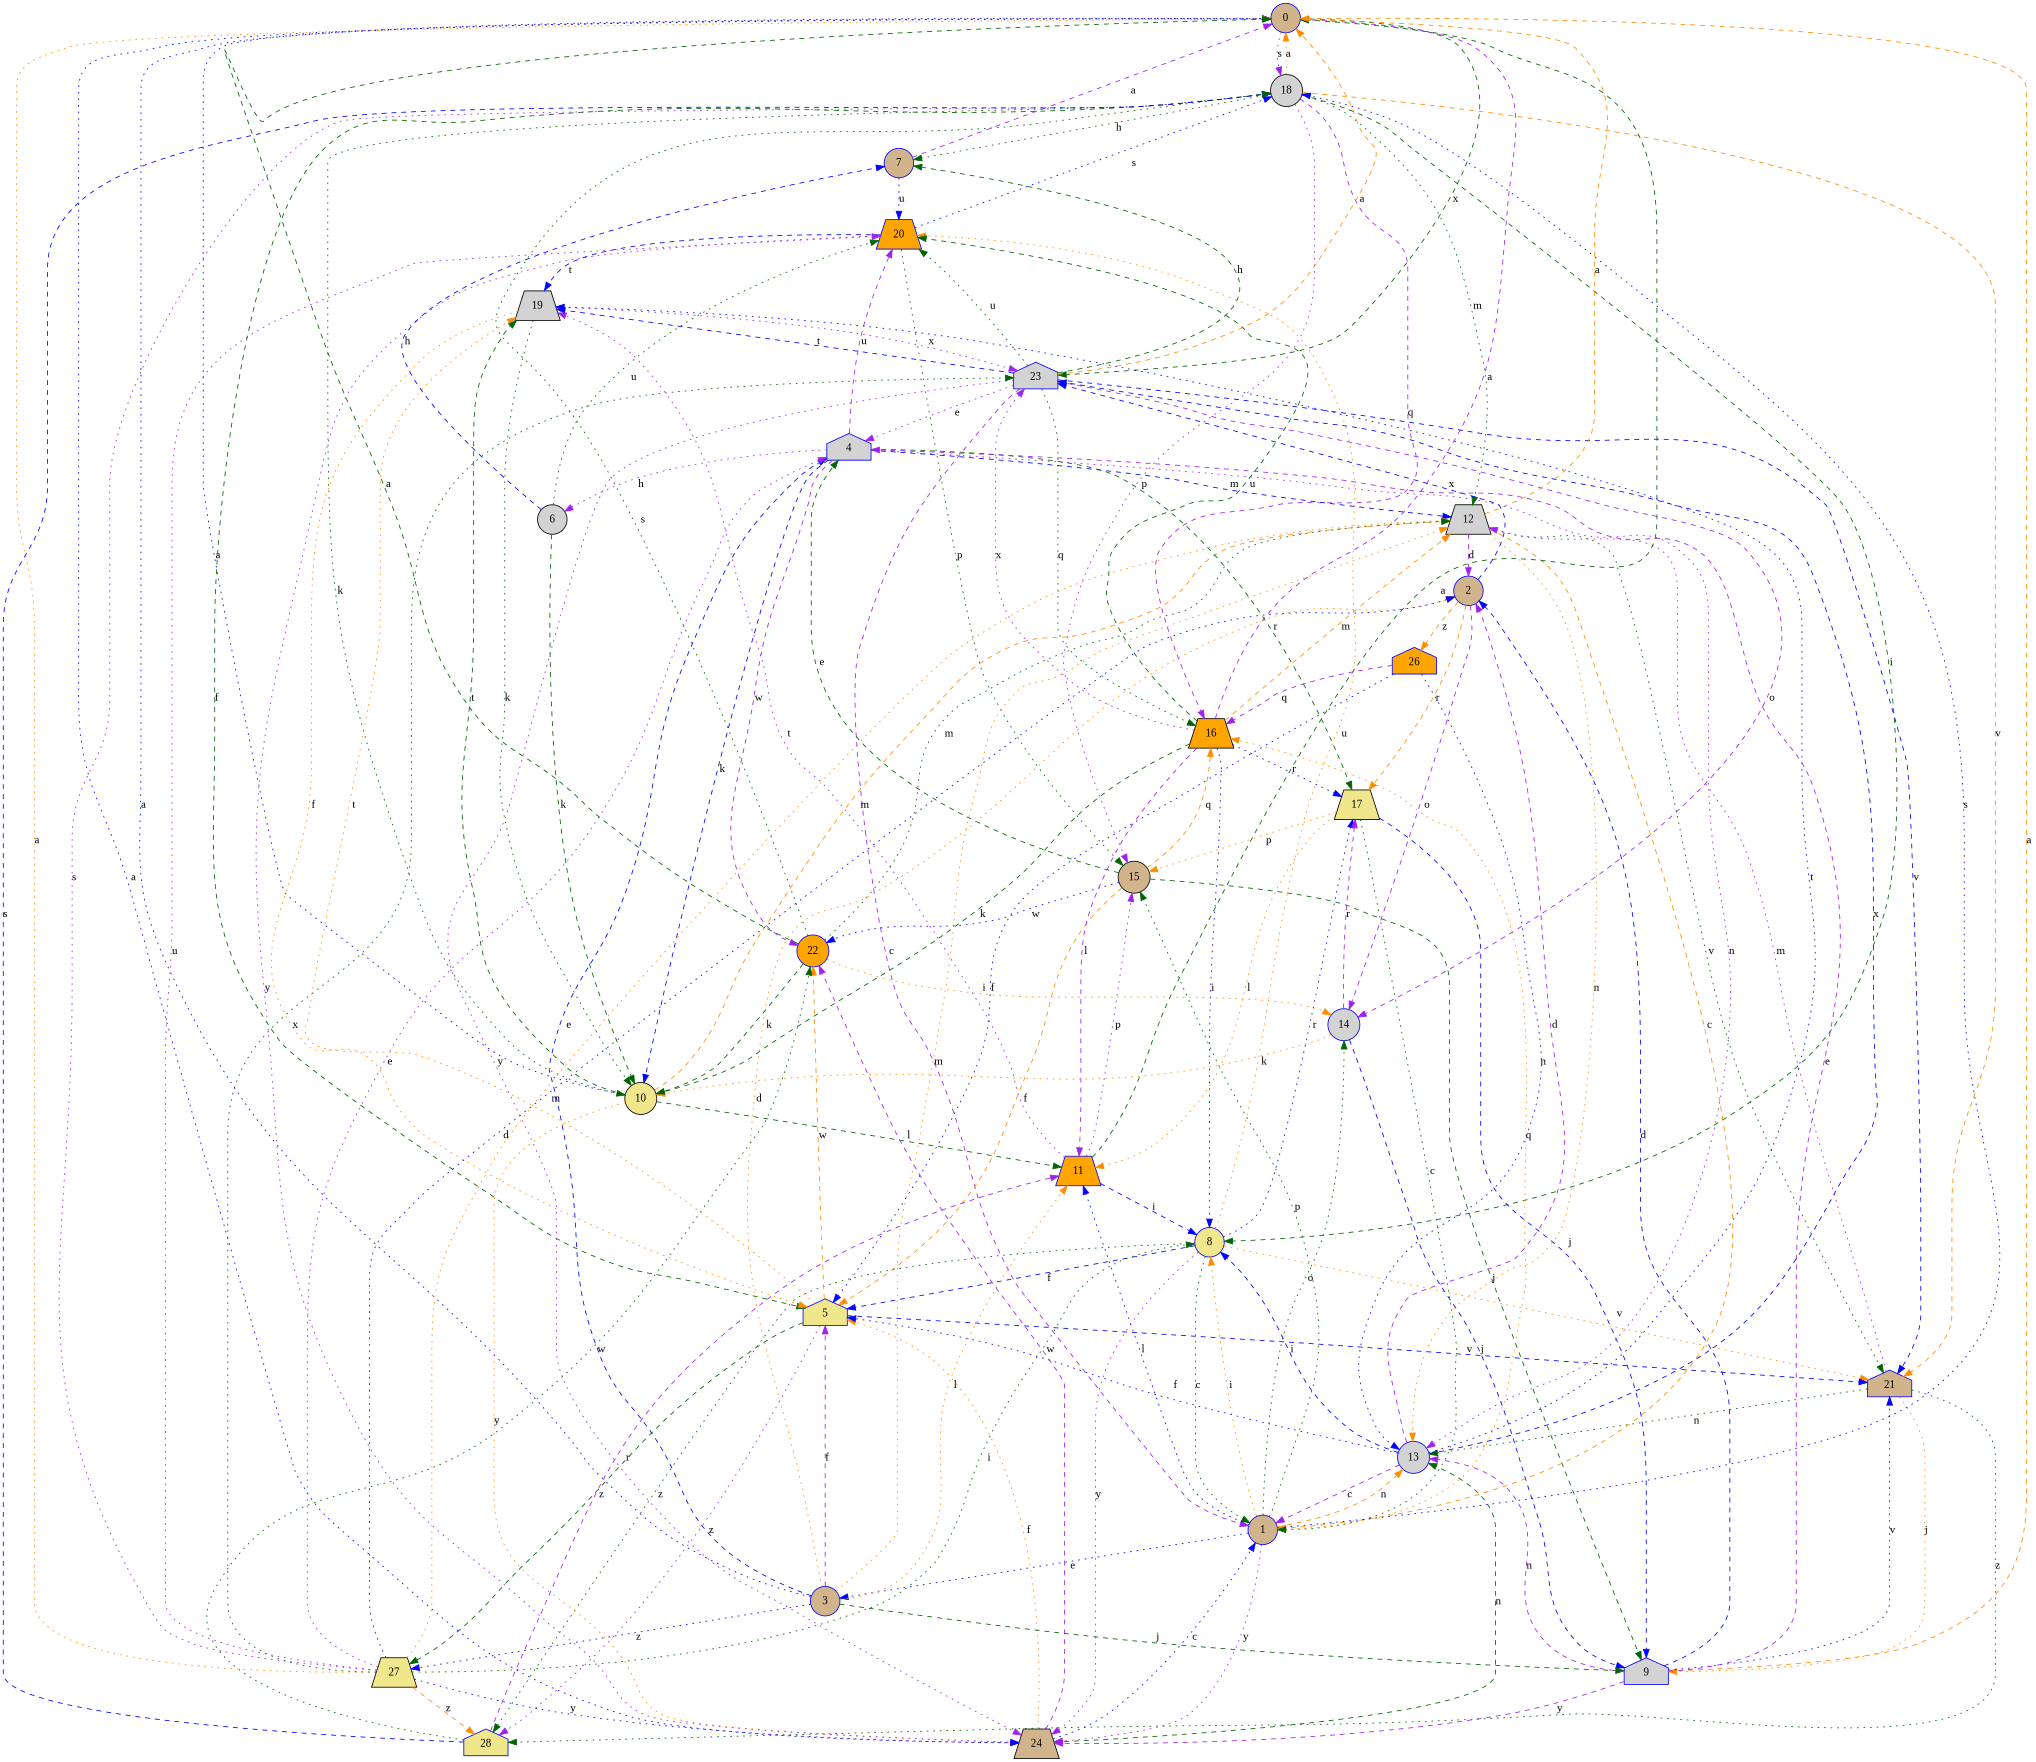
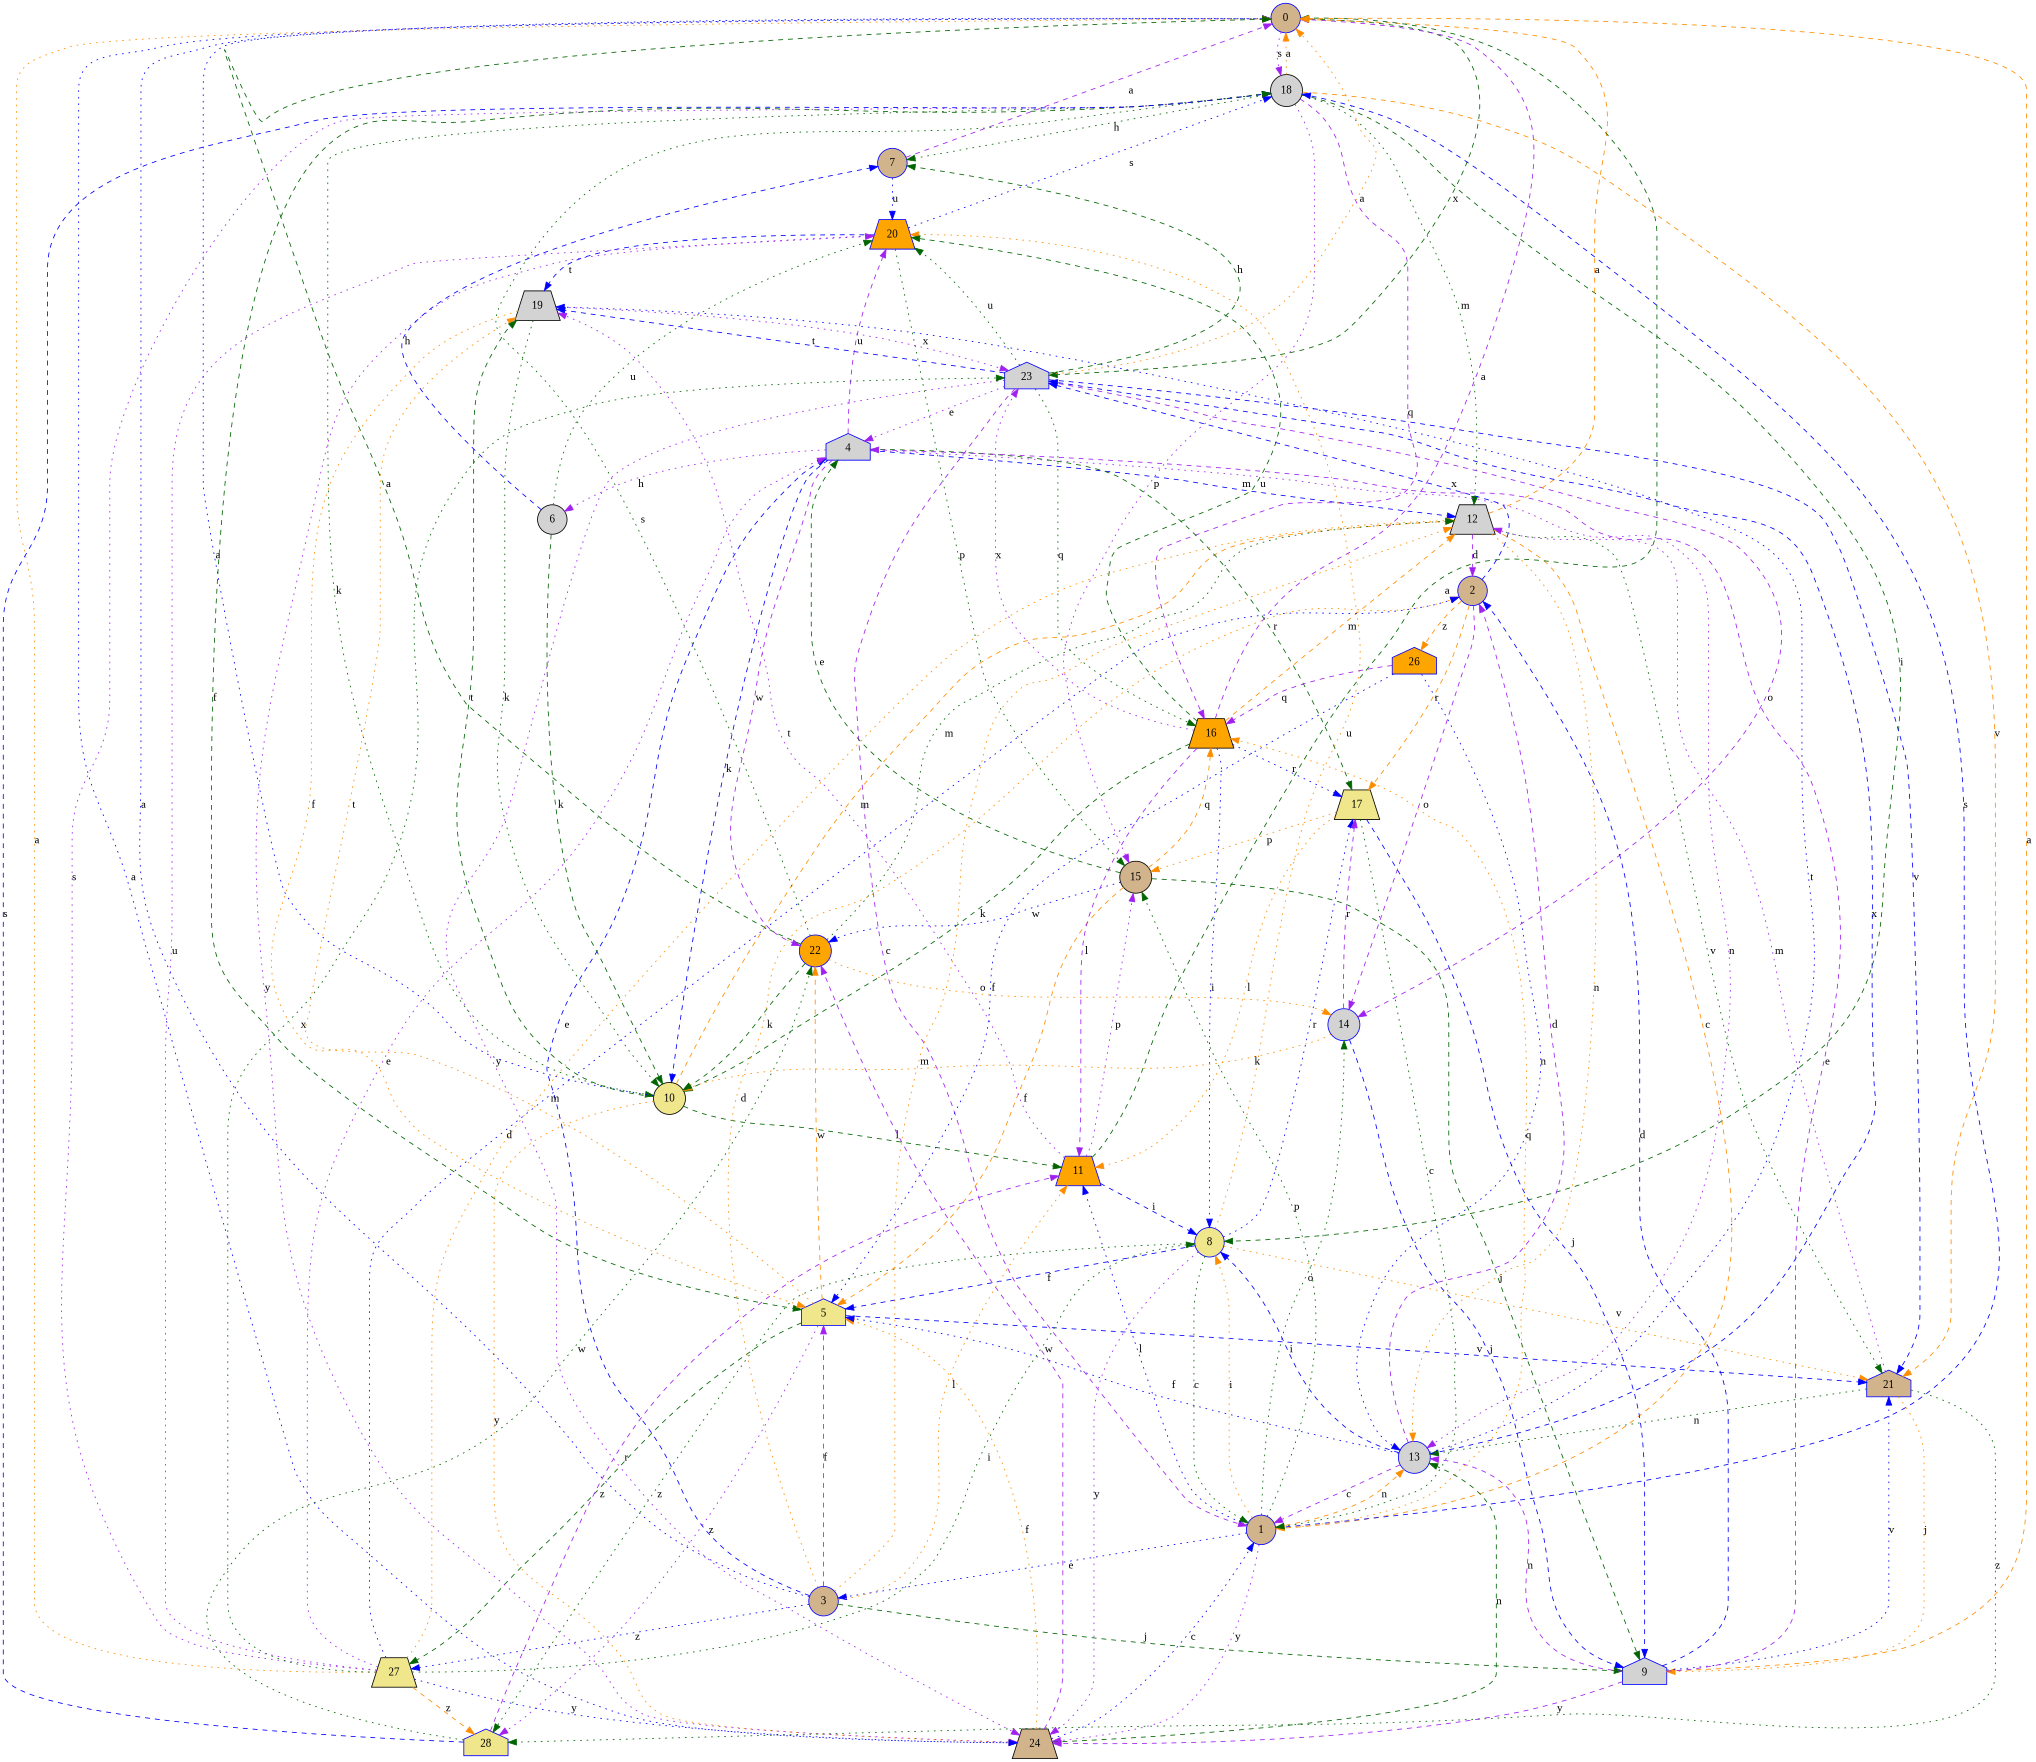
(1301, 284) -> (1307, 276)
(1964, 936) -> (1964, 936)
(984, 988) -> (983, 988)
